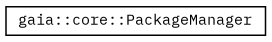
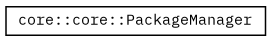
(136, 21) -> (136, 21)
